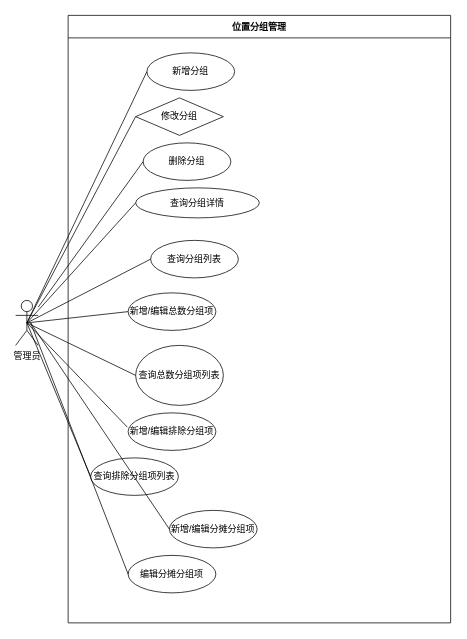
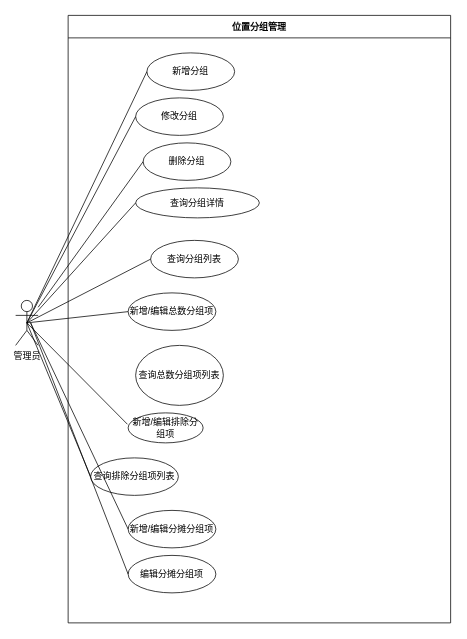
(179, 117) -> (179, 117)
(86, 351) -> none
(172, 432) -> (165, 428)
(213, 529) -> (172, 529)
